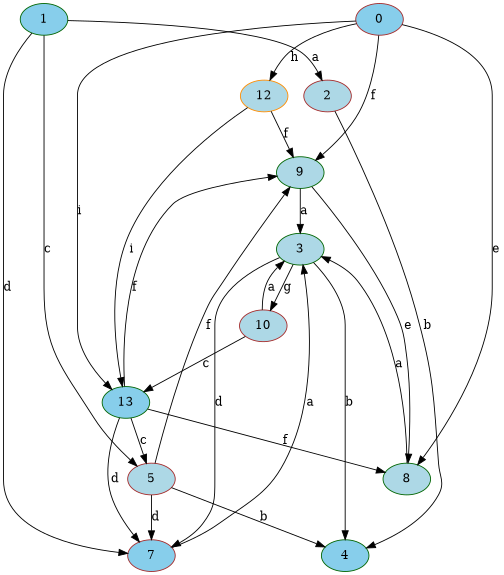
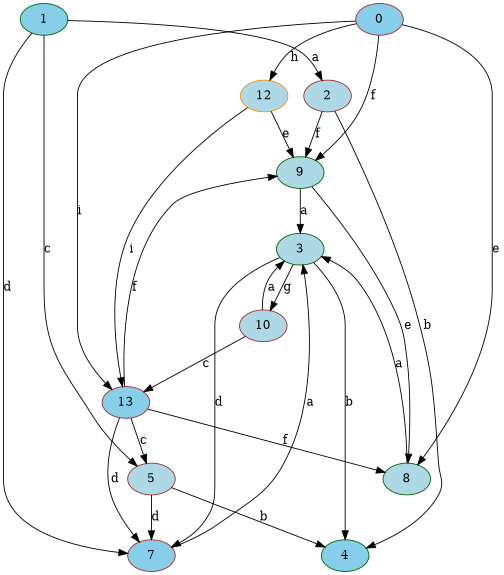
(286, 134) -> (286, 134)
(202, 320) -> (315, 130)
(126, 402) -> (126, 402)
